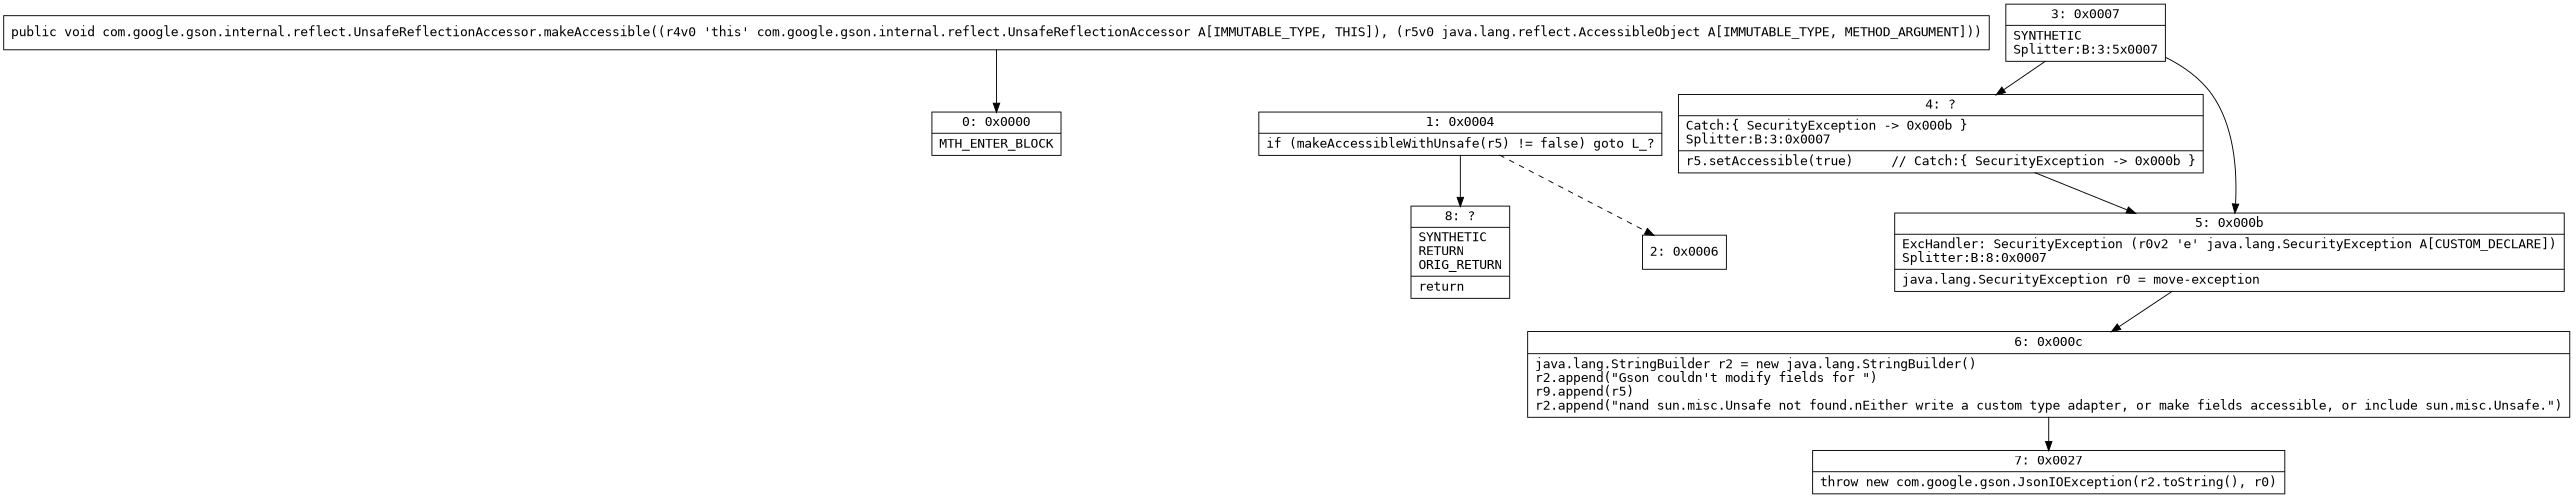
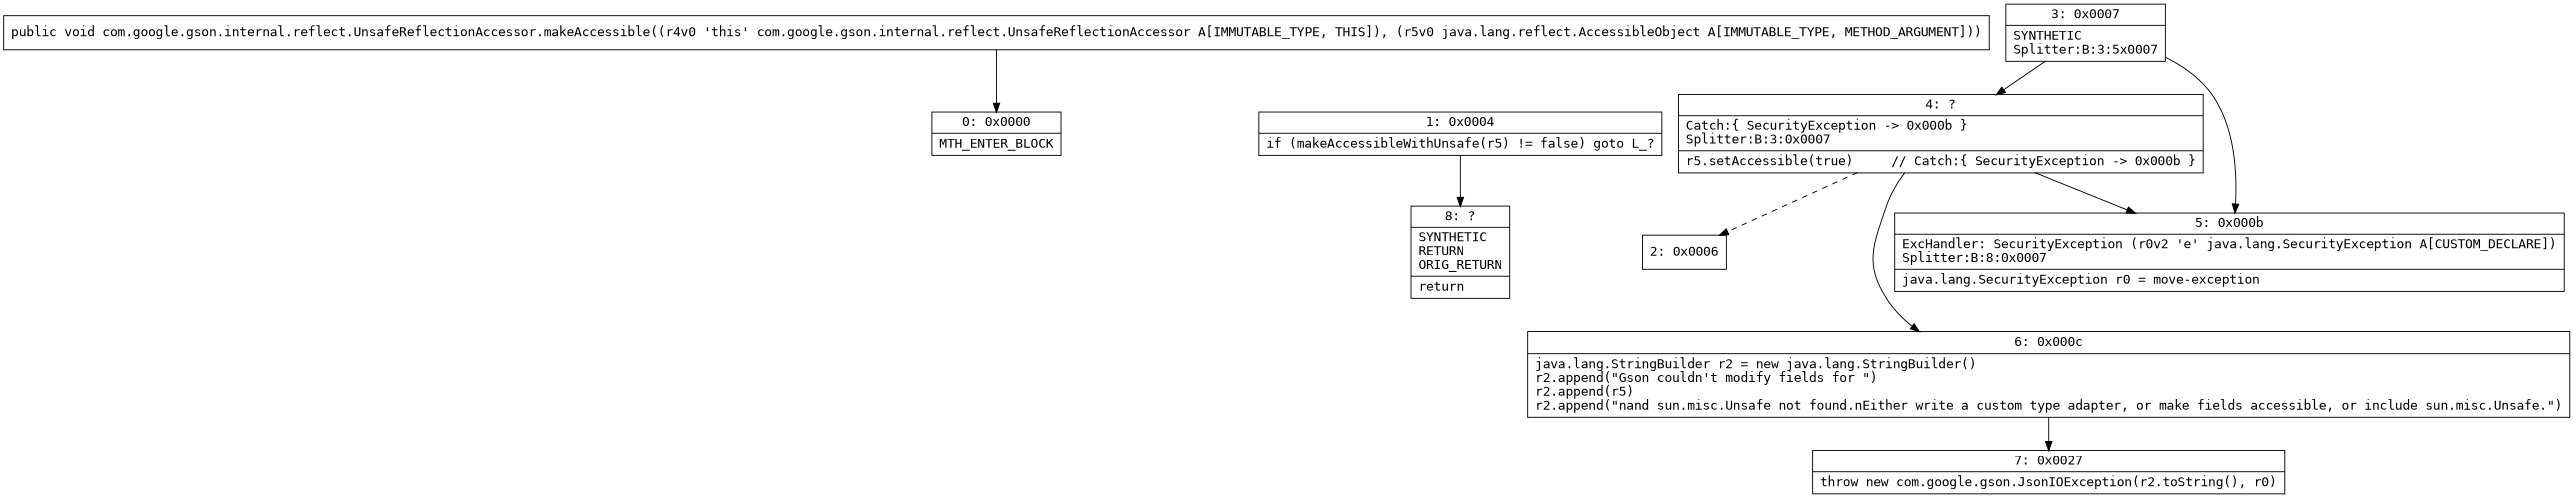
(1573, 193) -> (1793, 202)
(2146, 309) -> (1873, 253)
(1585, 392) -> (1585, 392)
